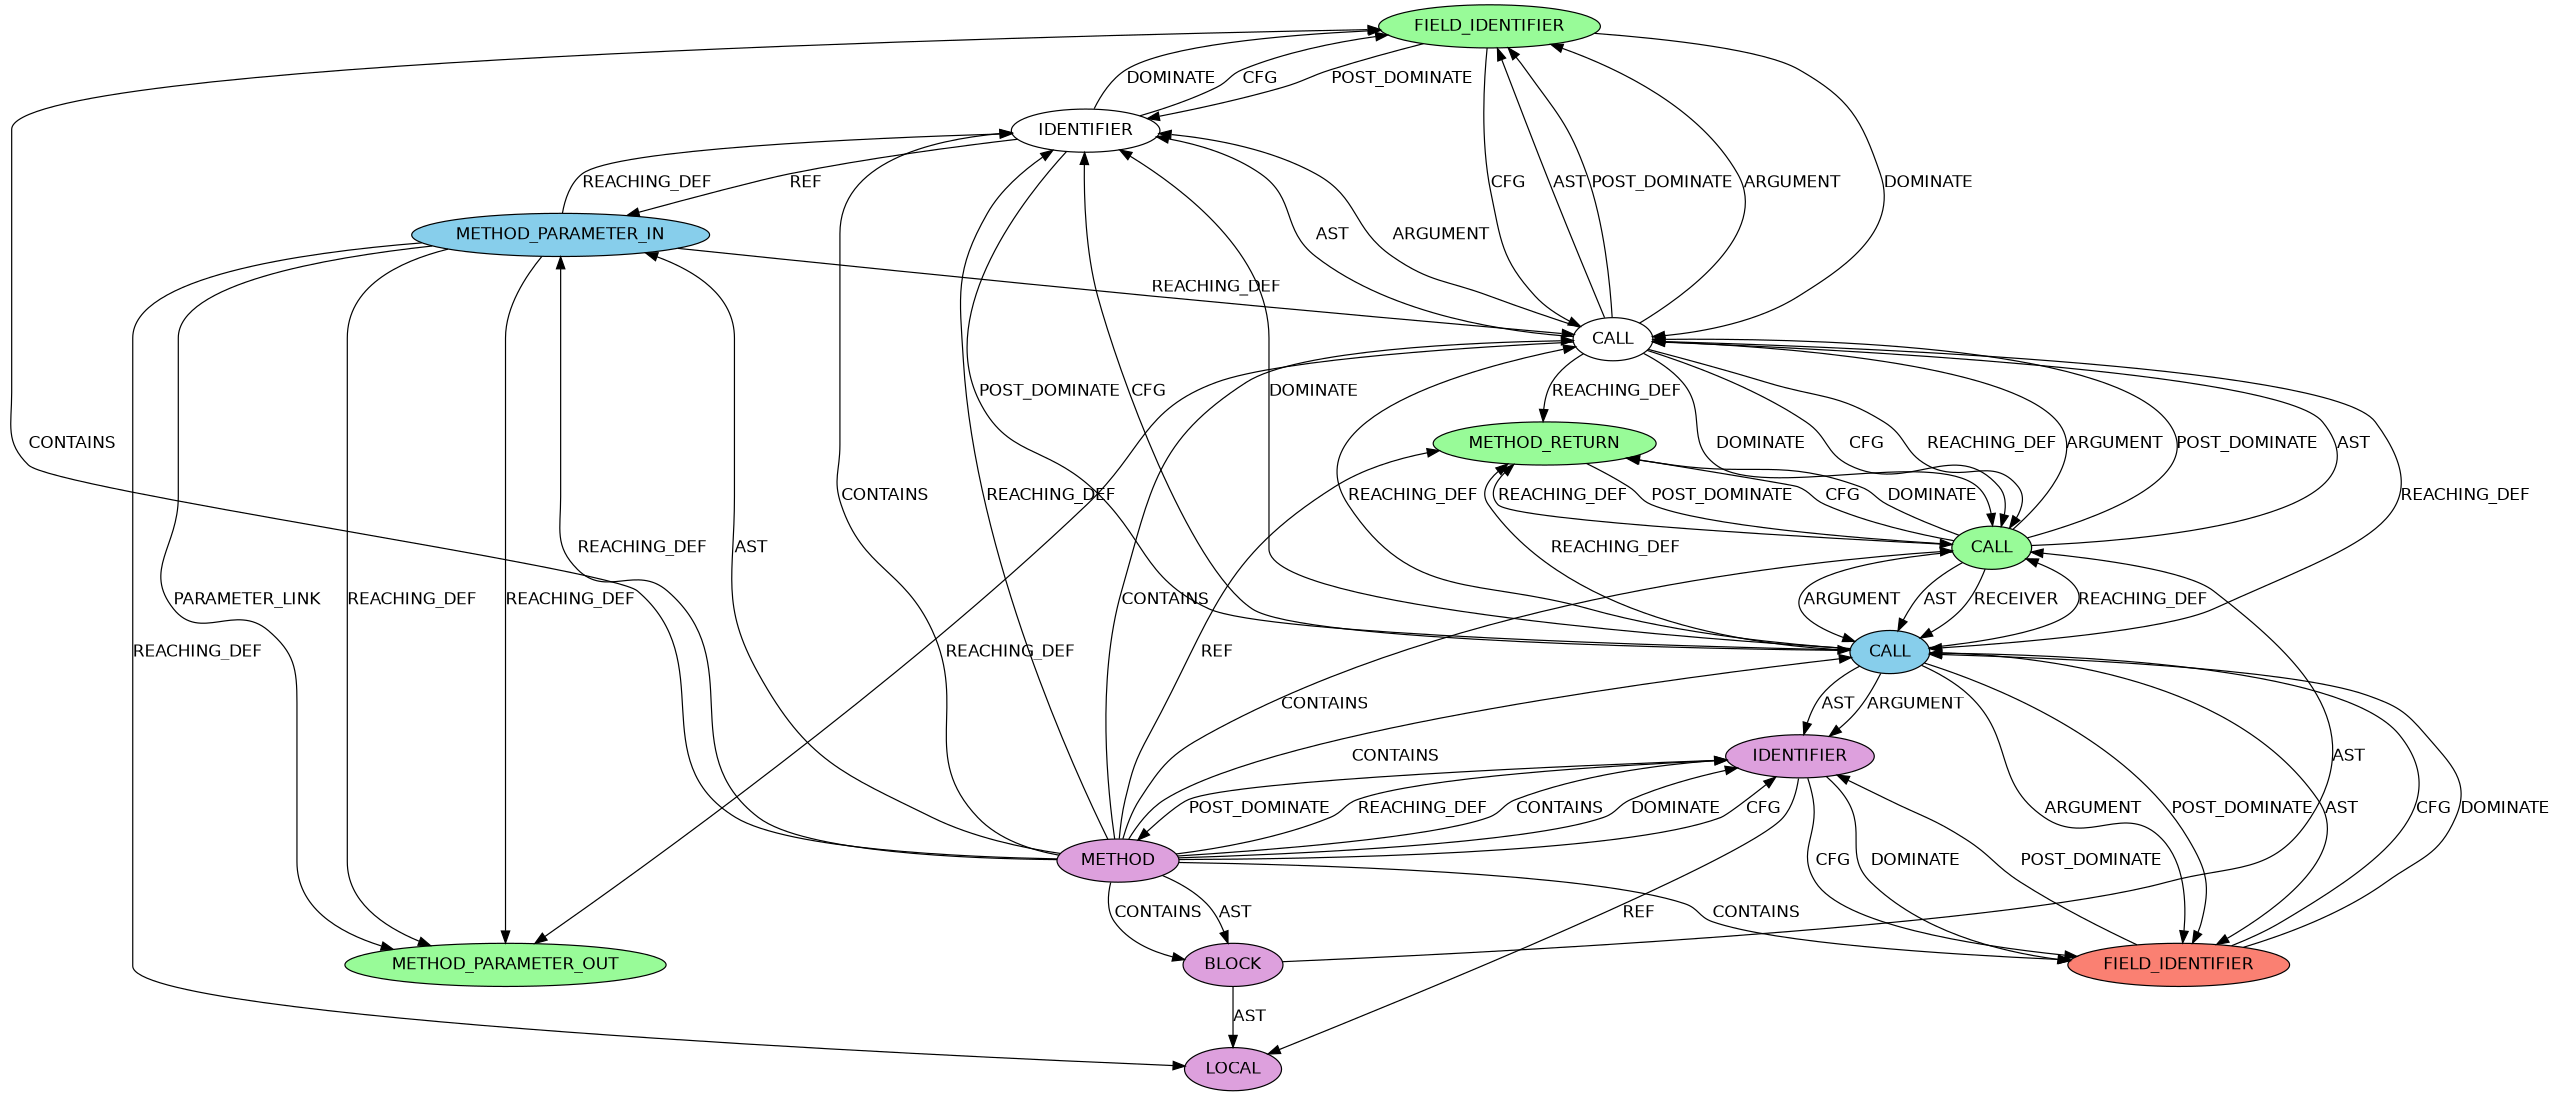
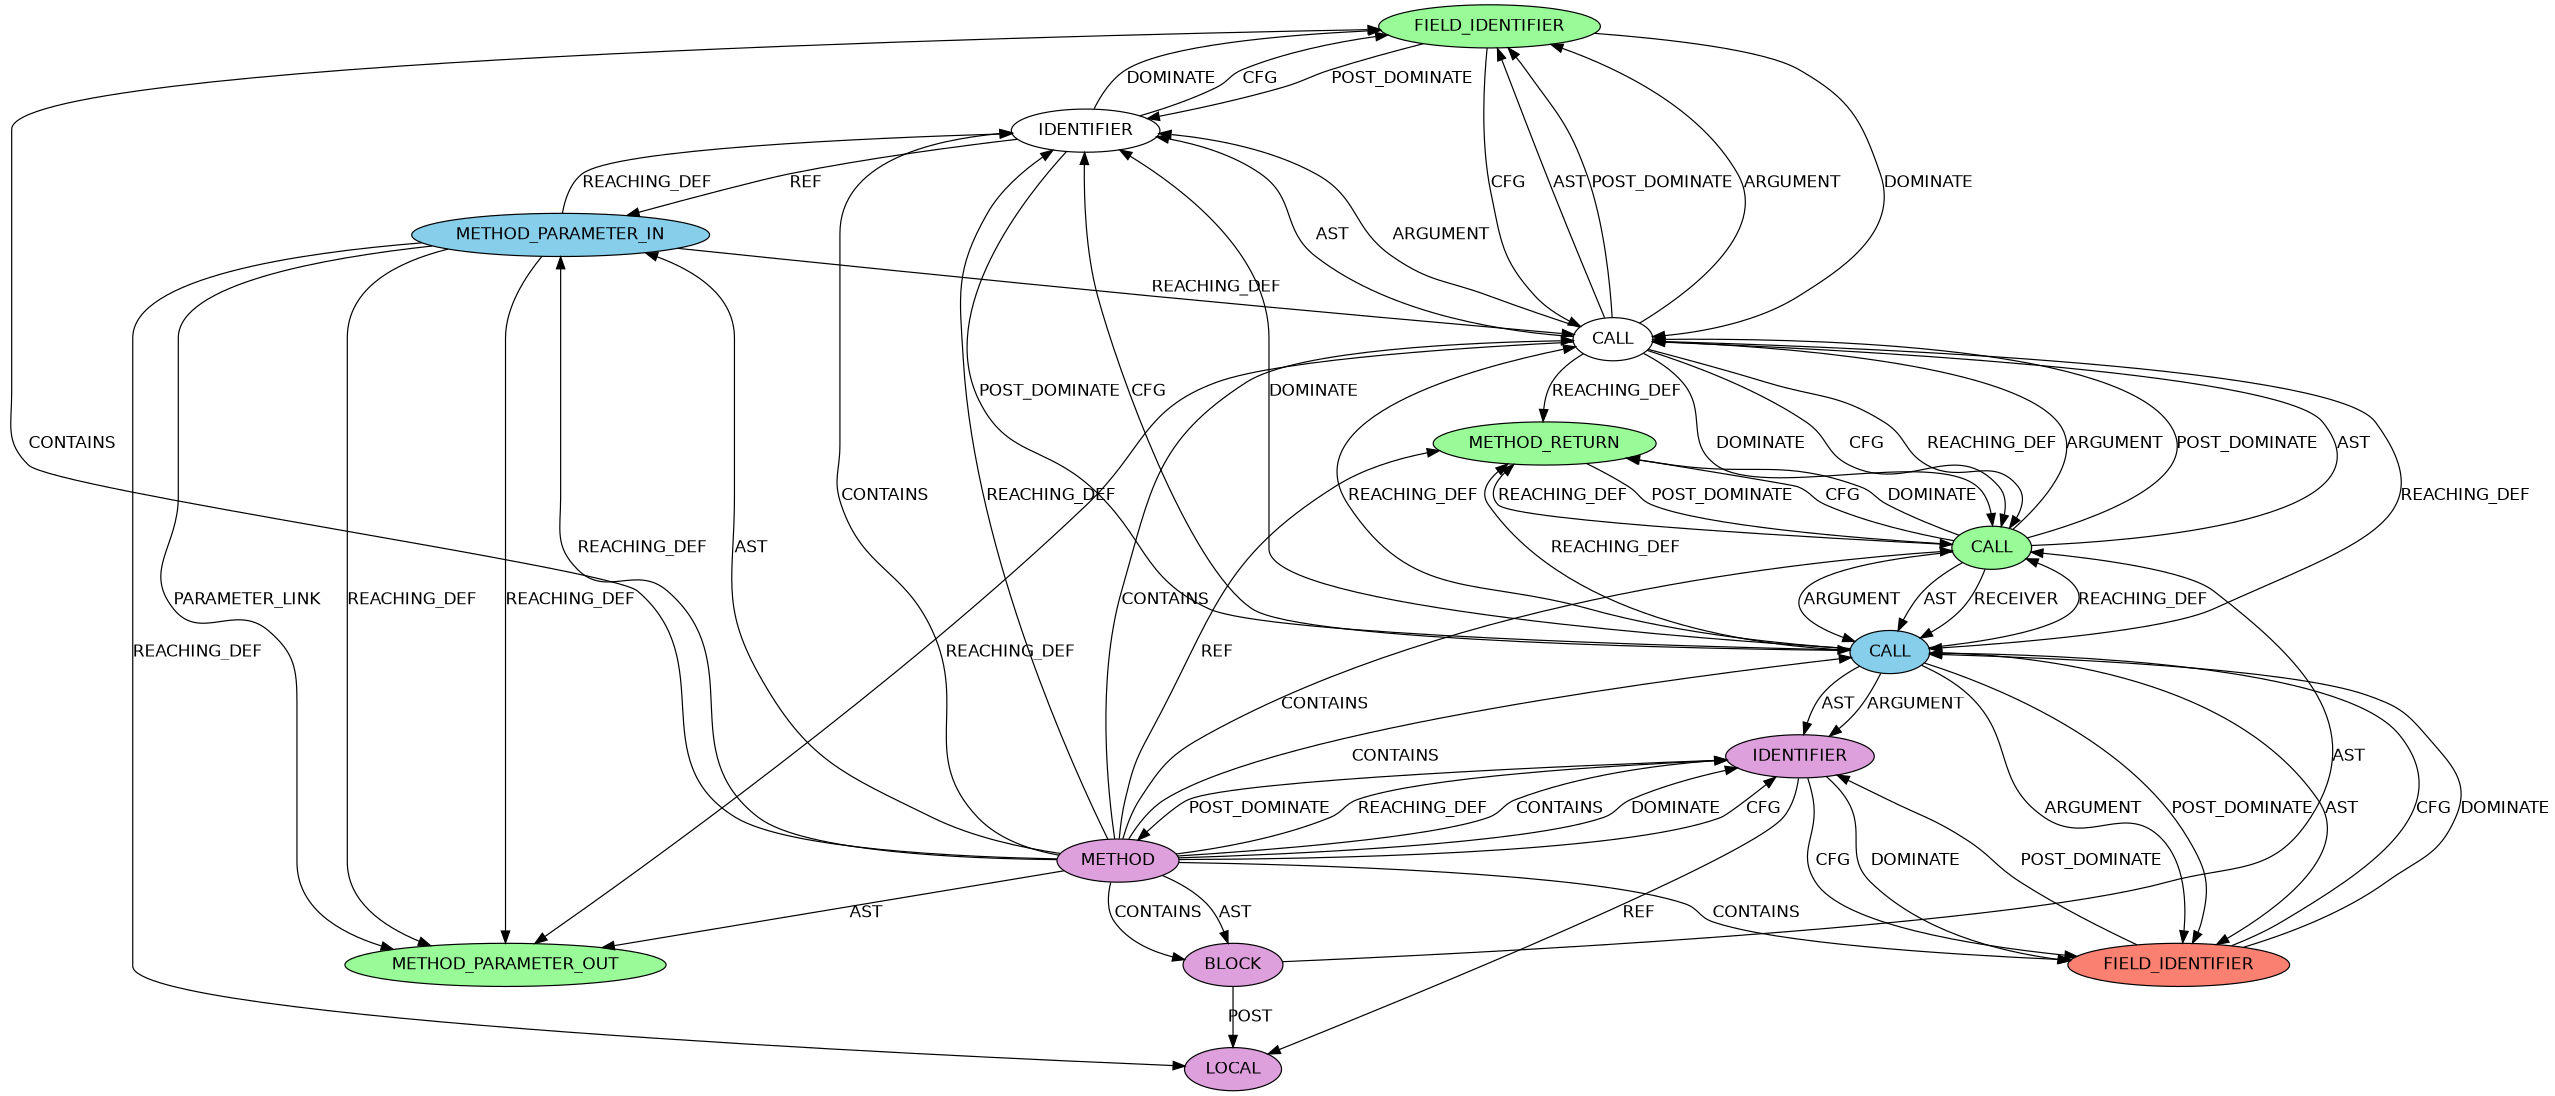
none -> (839, 908)
(1250, 1017) -> (1250, 1017)
